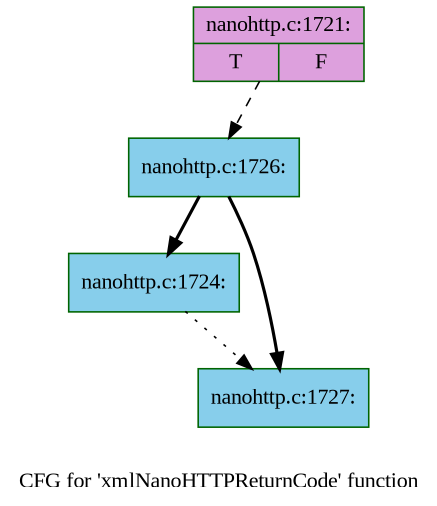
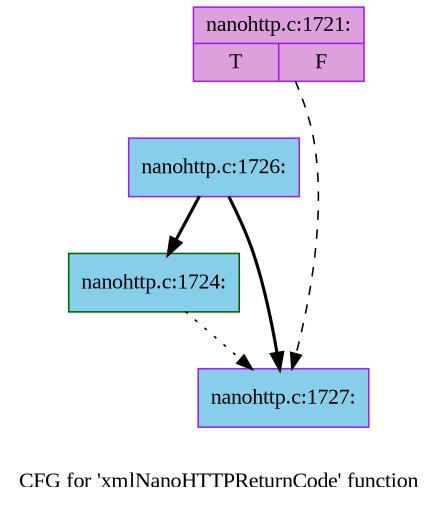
(279, 44) -> (279, 44)
(248, 103) -> (318, 217)
(214, 167) -> (214, 167)
(283, 398) -> (283, 398)
